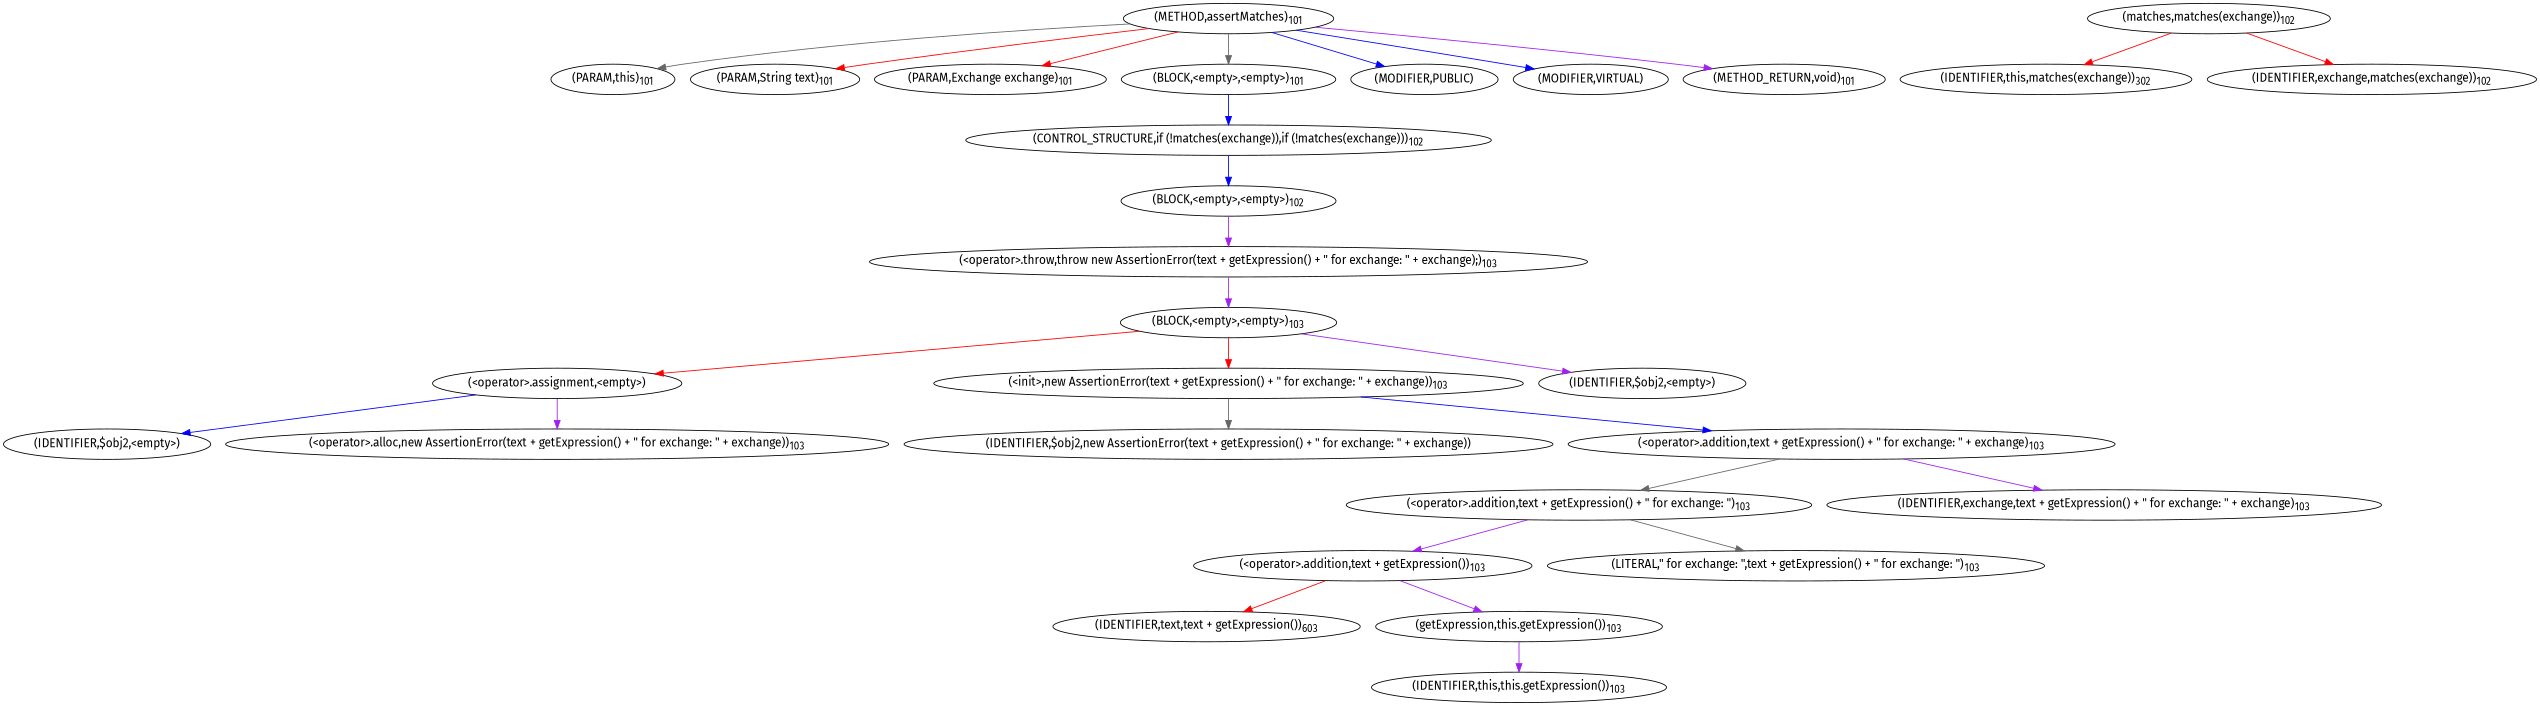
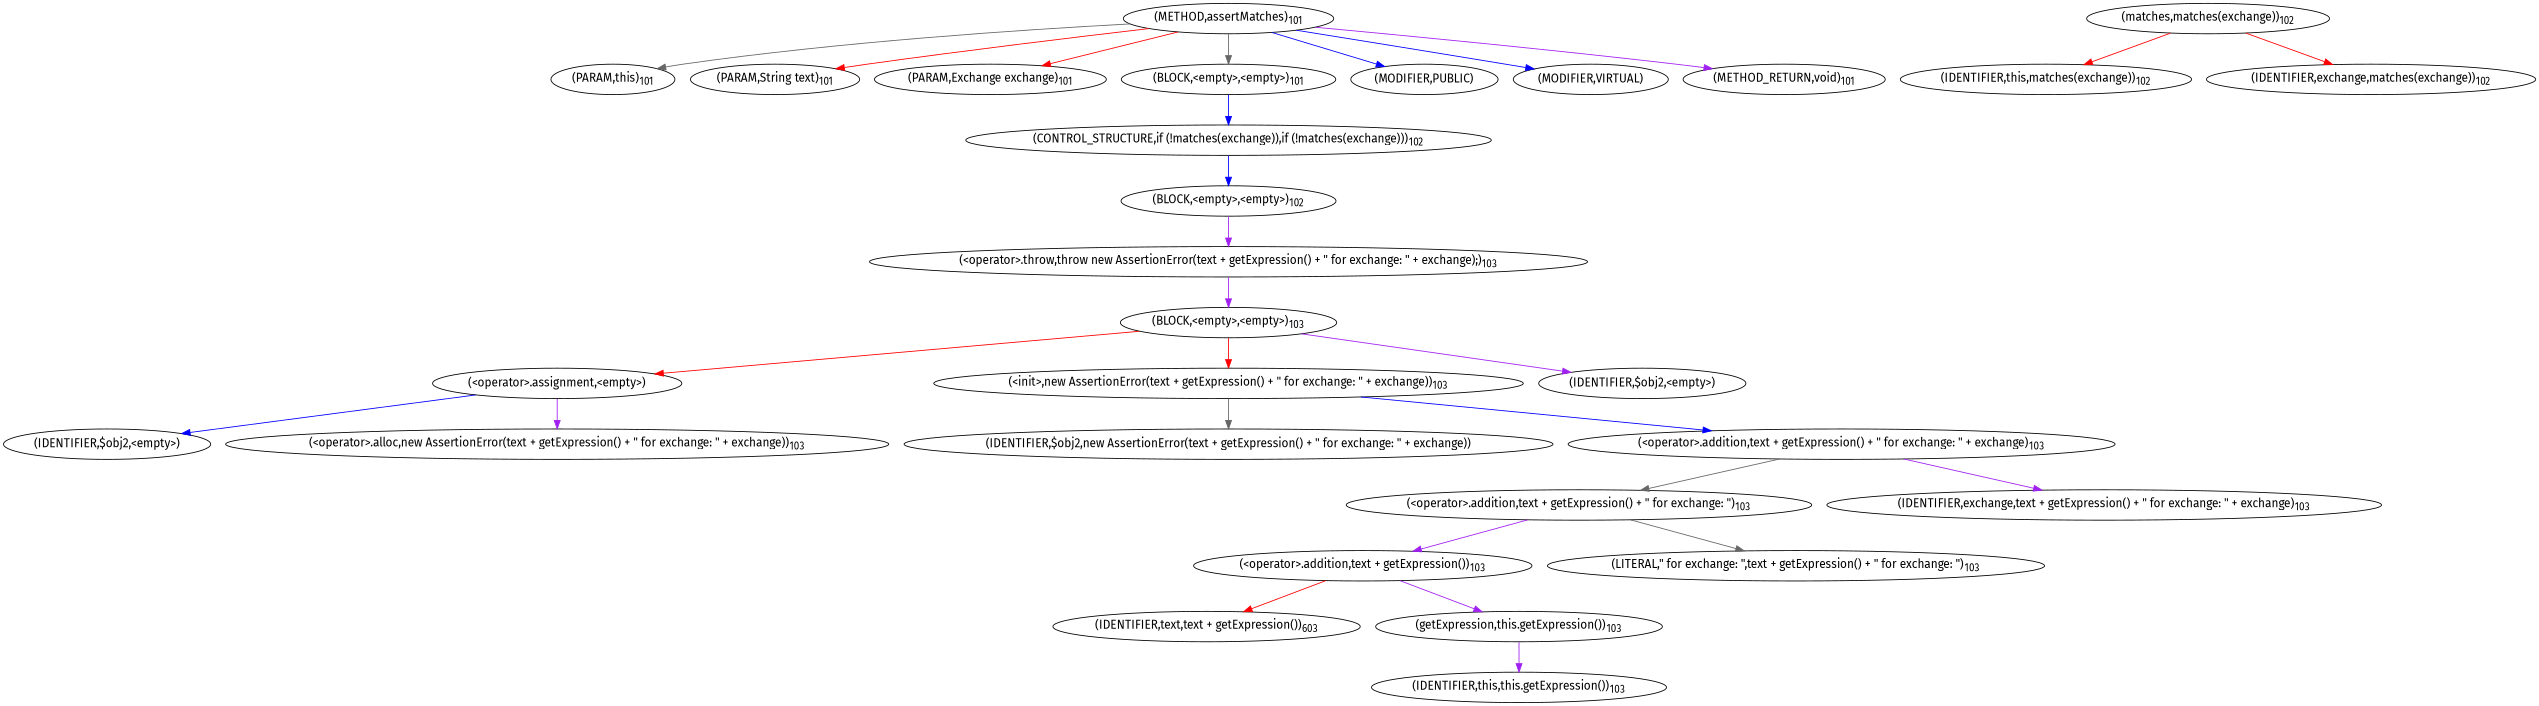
(2143, 78) -> (2143, 78)
